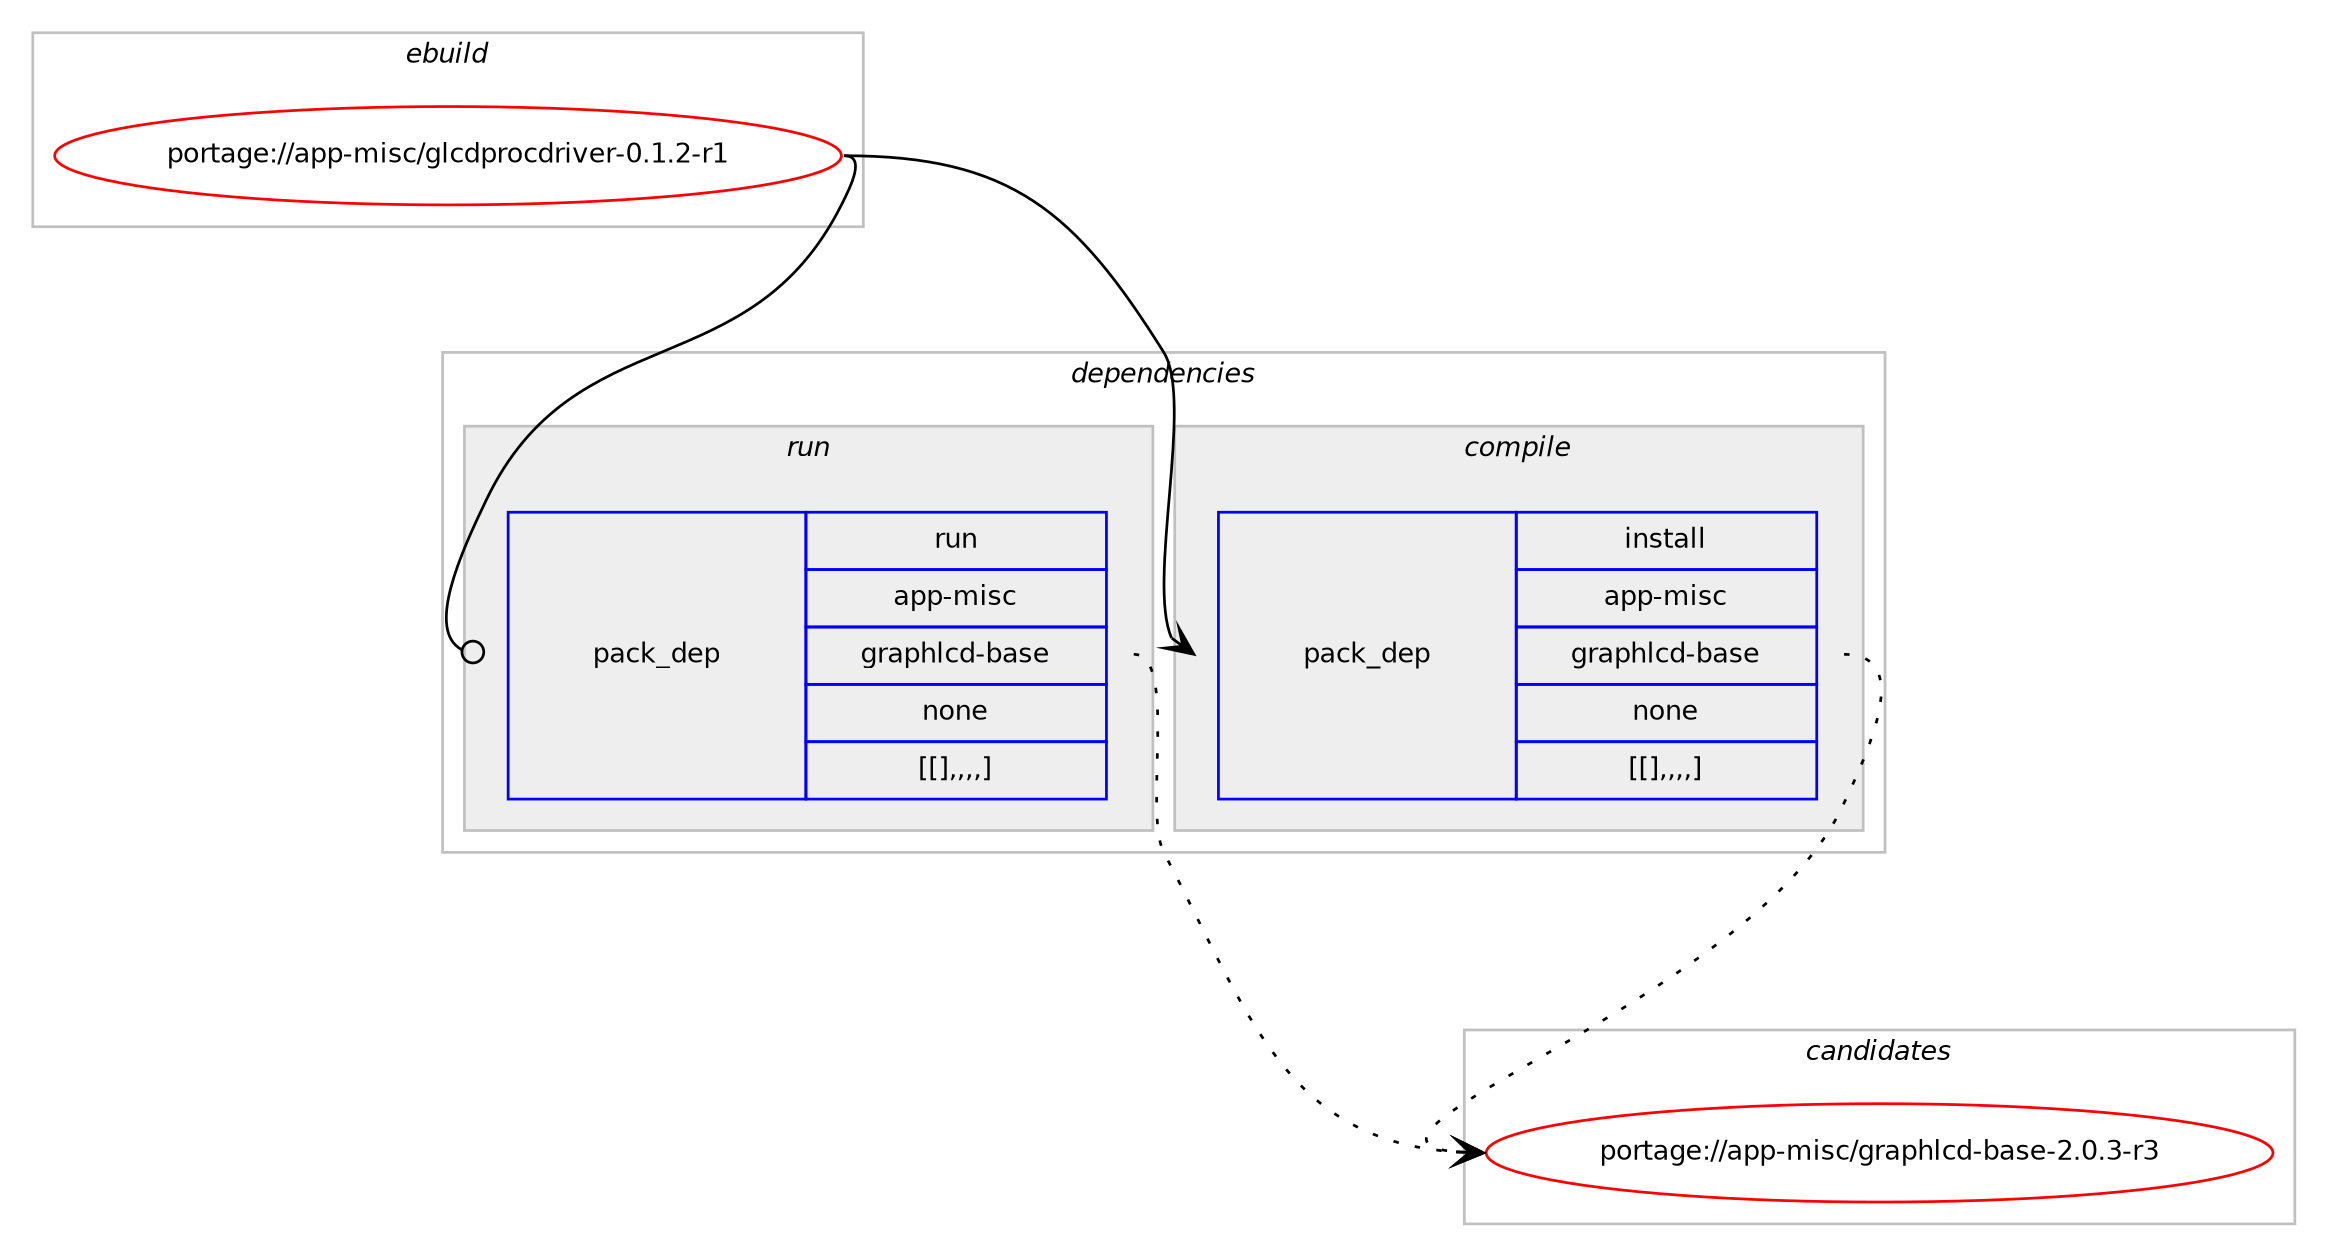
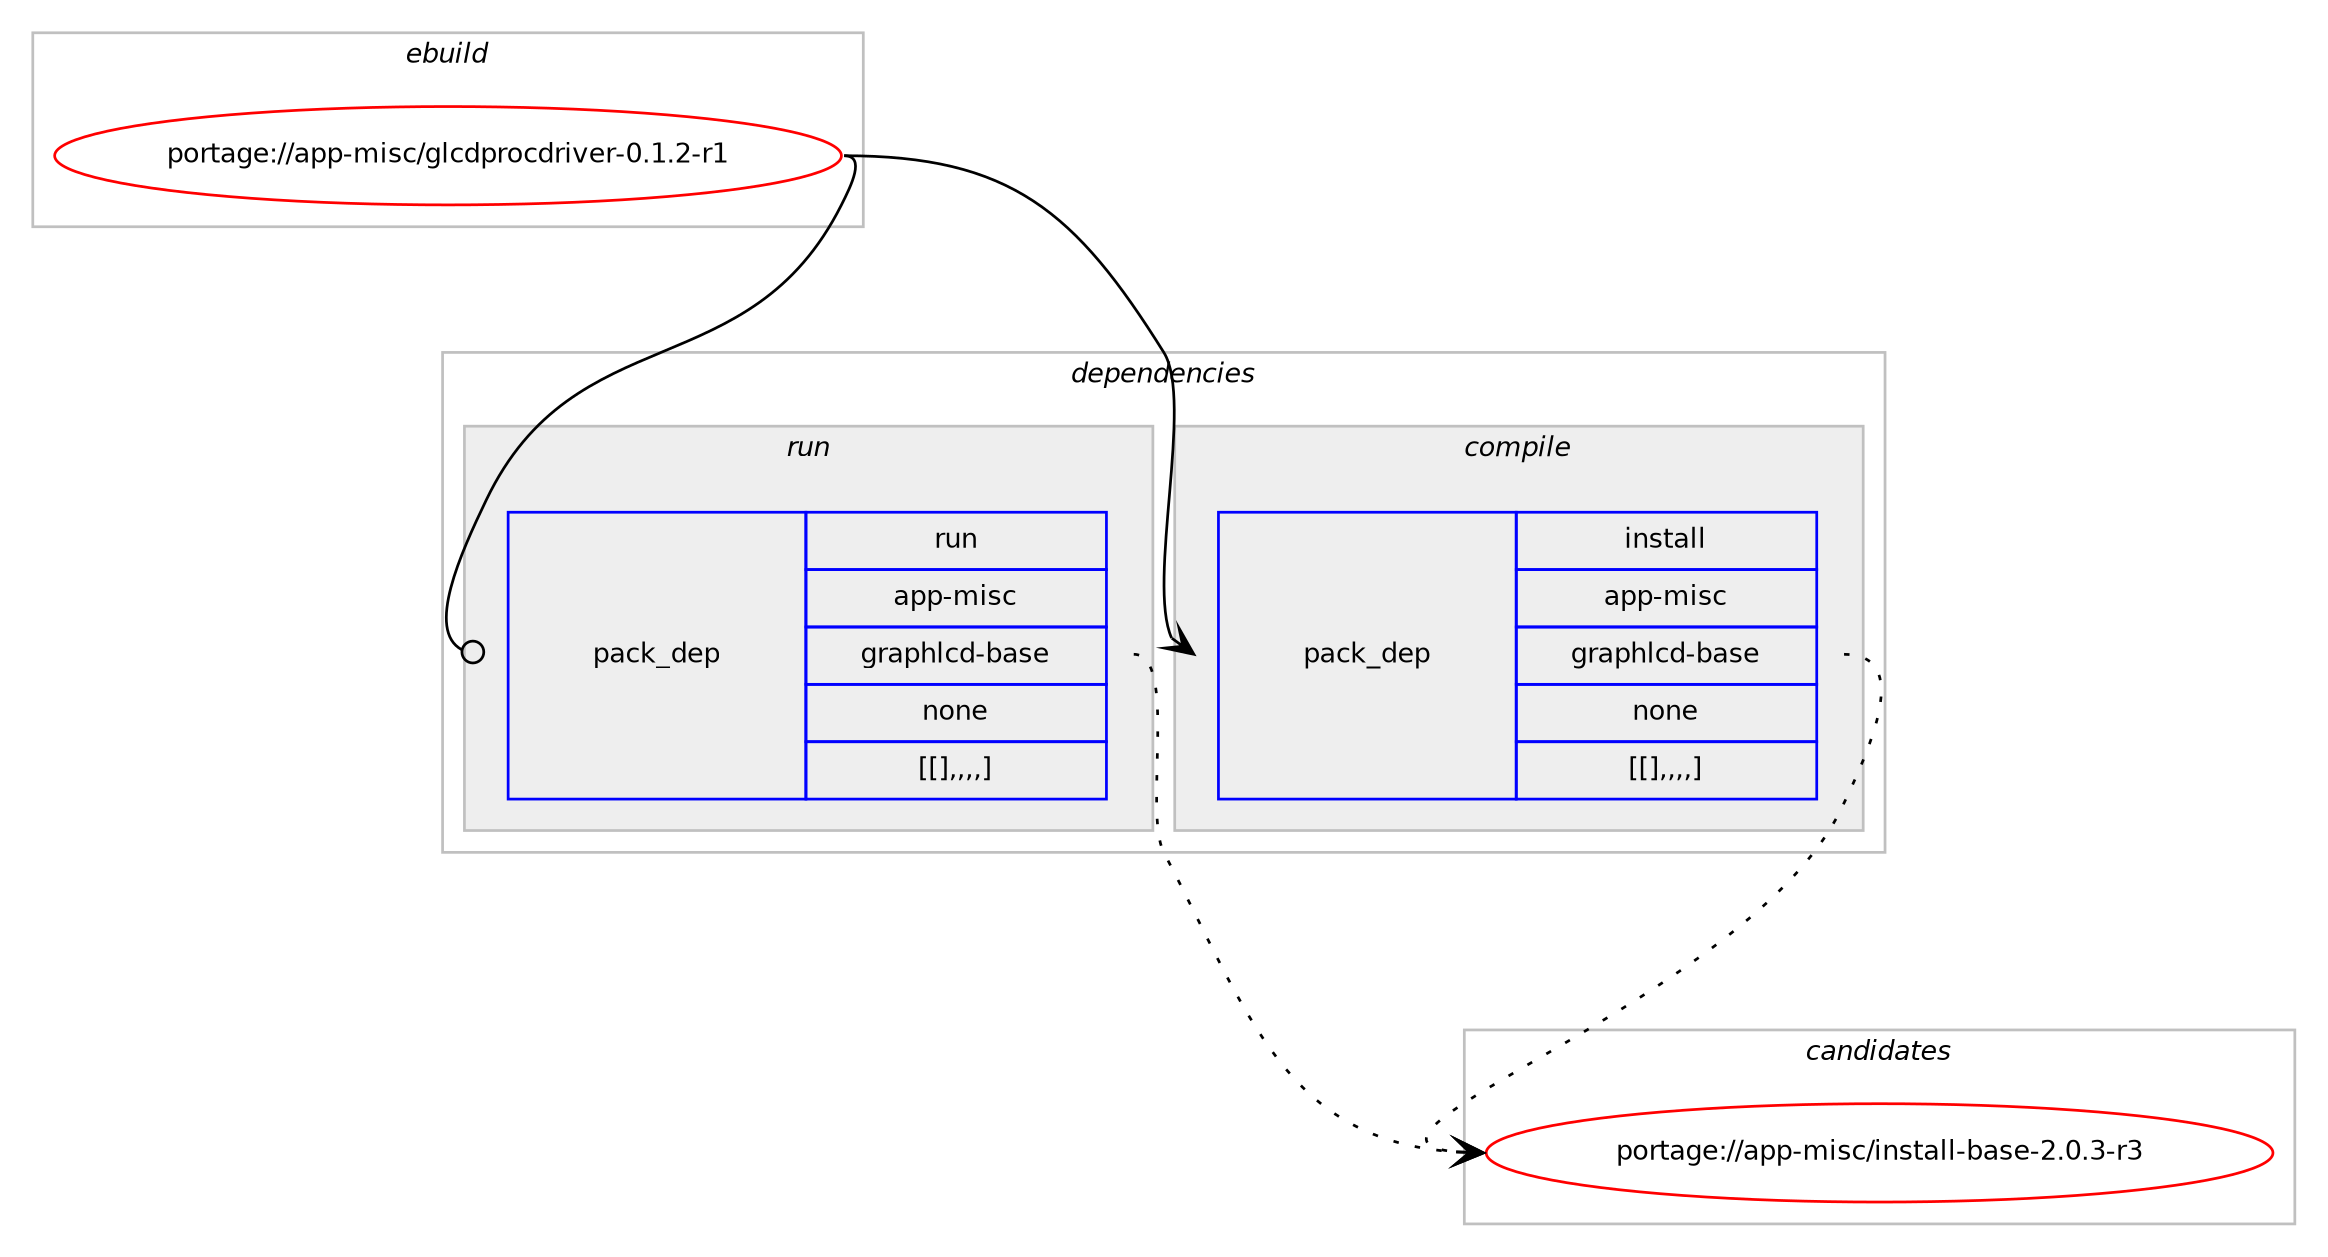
(1880, 1153) -> (1880, 1153)
